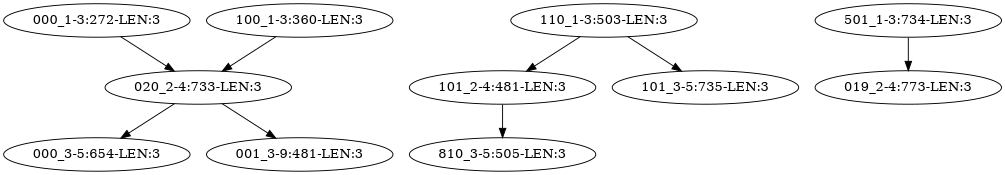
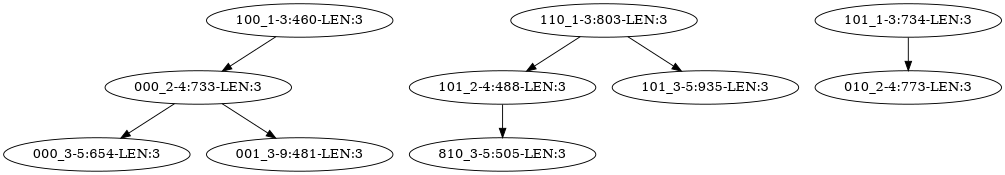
(97, 20) -> none
(300, 20) -> (300, 20)
(604, 20) -> (604, 20)
(908, 20) -> (908, 20)
(198, 87) -> (198, 87)
(503, 87) -> (503, 87)
(705, 87) -> (705, 87)
(908, 87) -> (908, 87)
